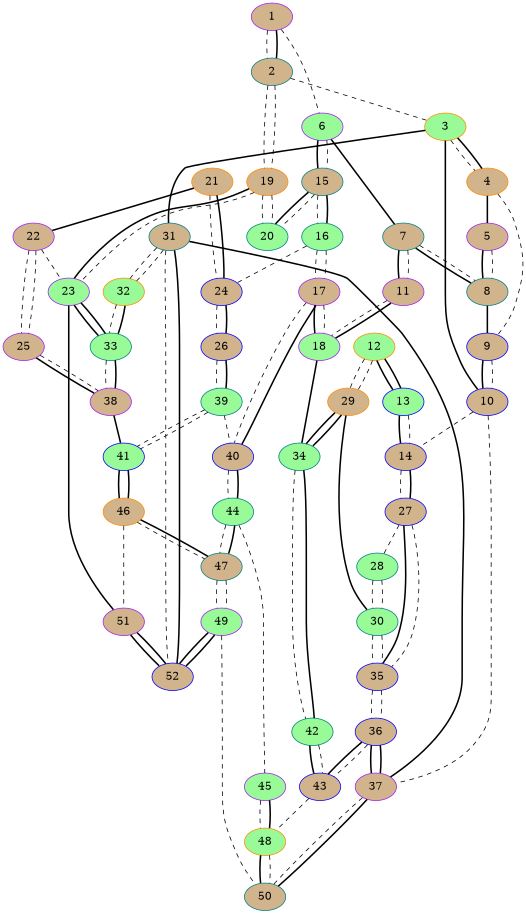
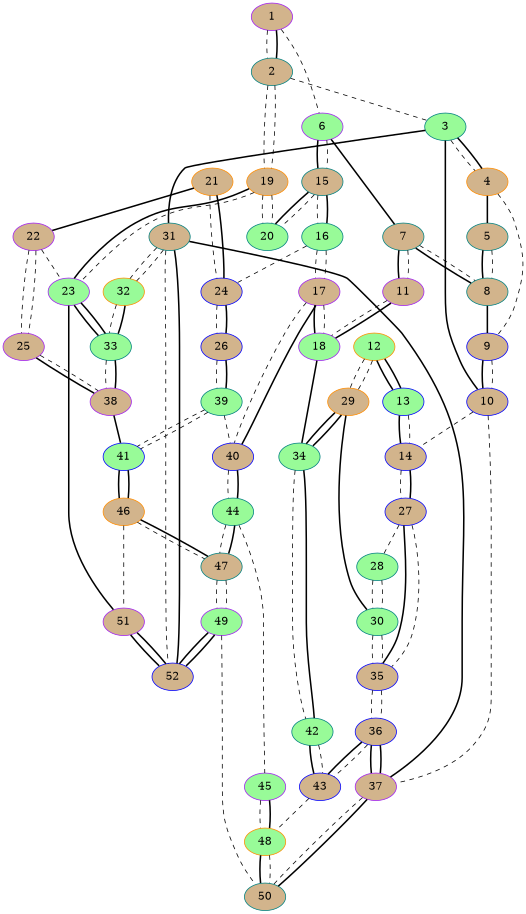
(445, 127) -> (445, 127)
(487, 237) -> (487, 237)
